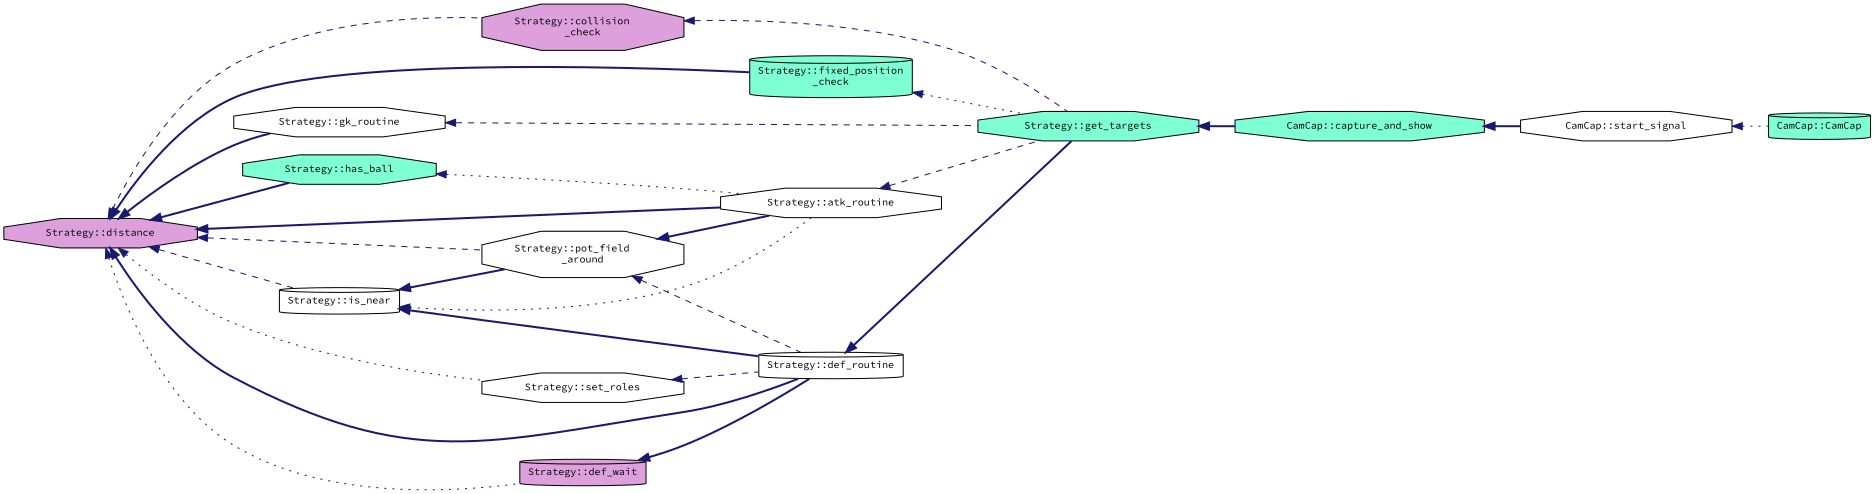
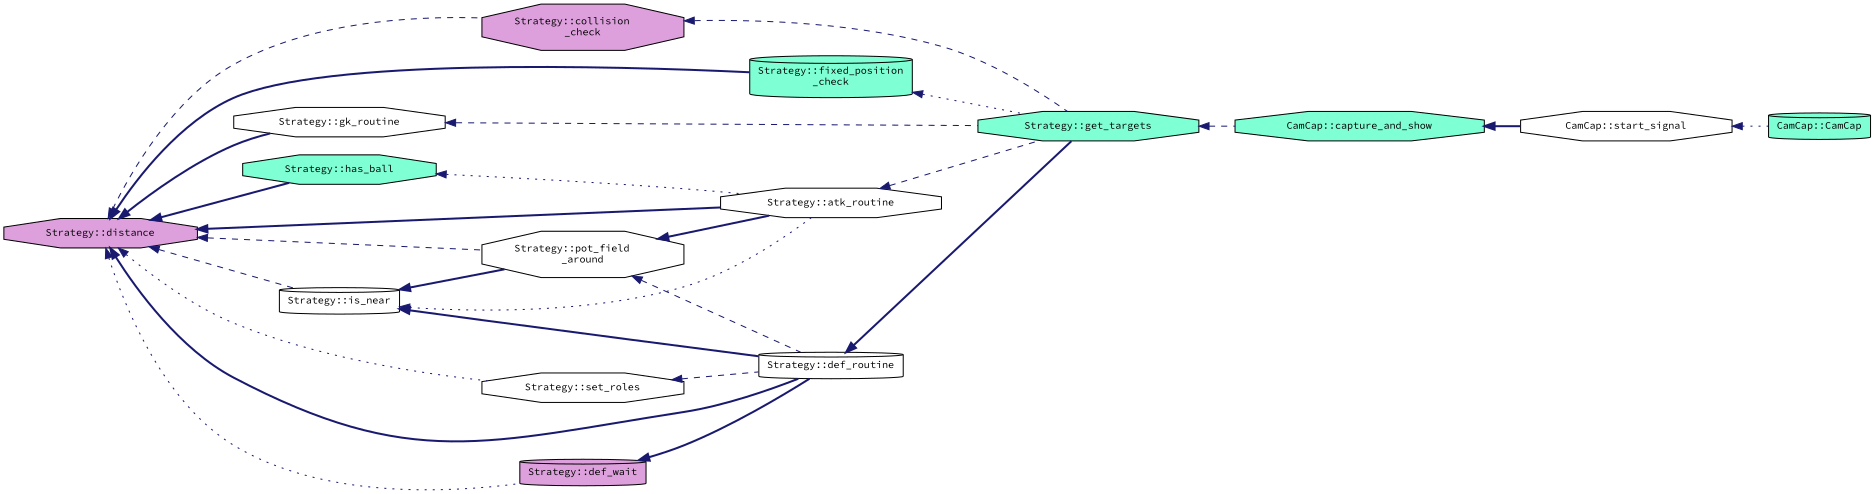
(1222, 126) -> (1222, 126)
